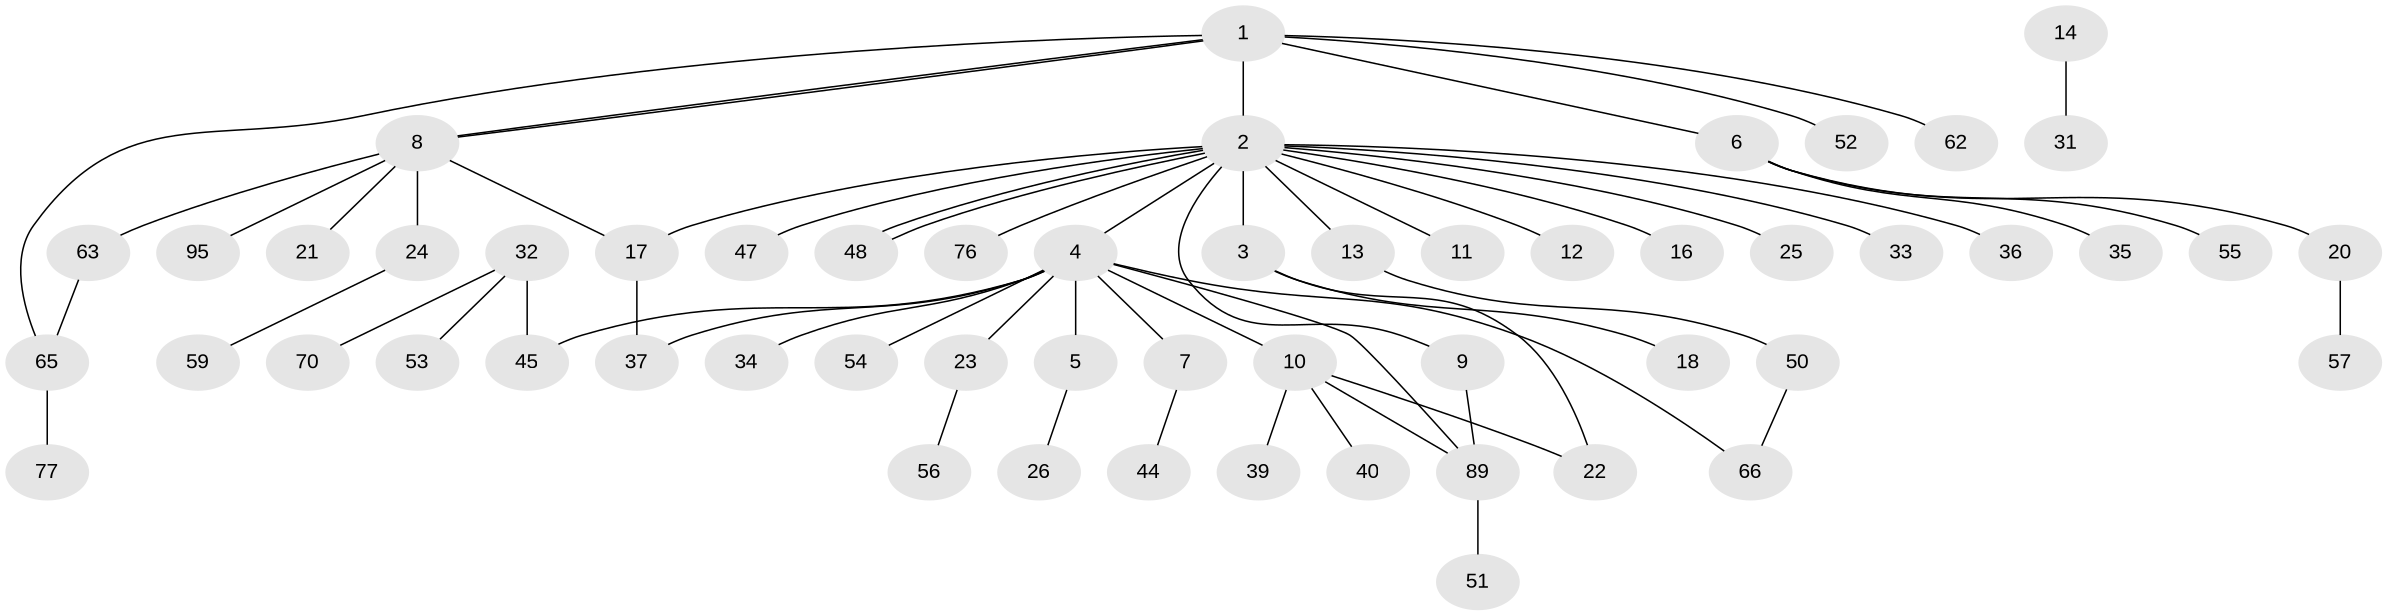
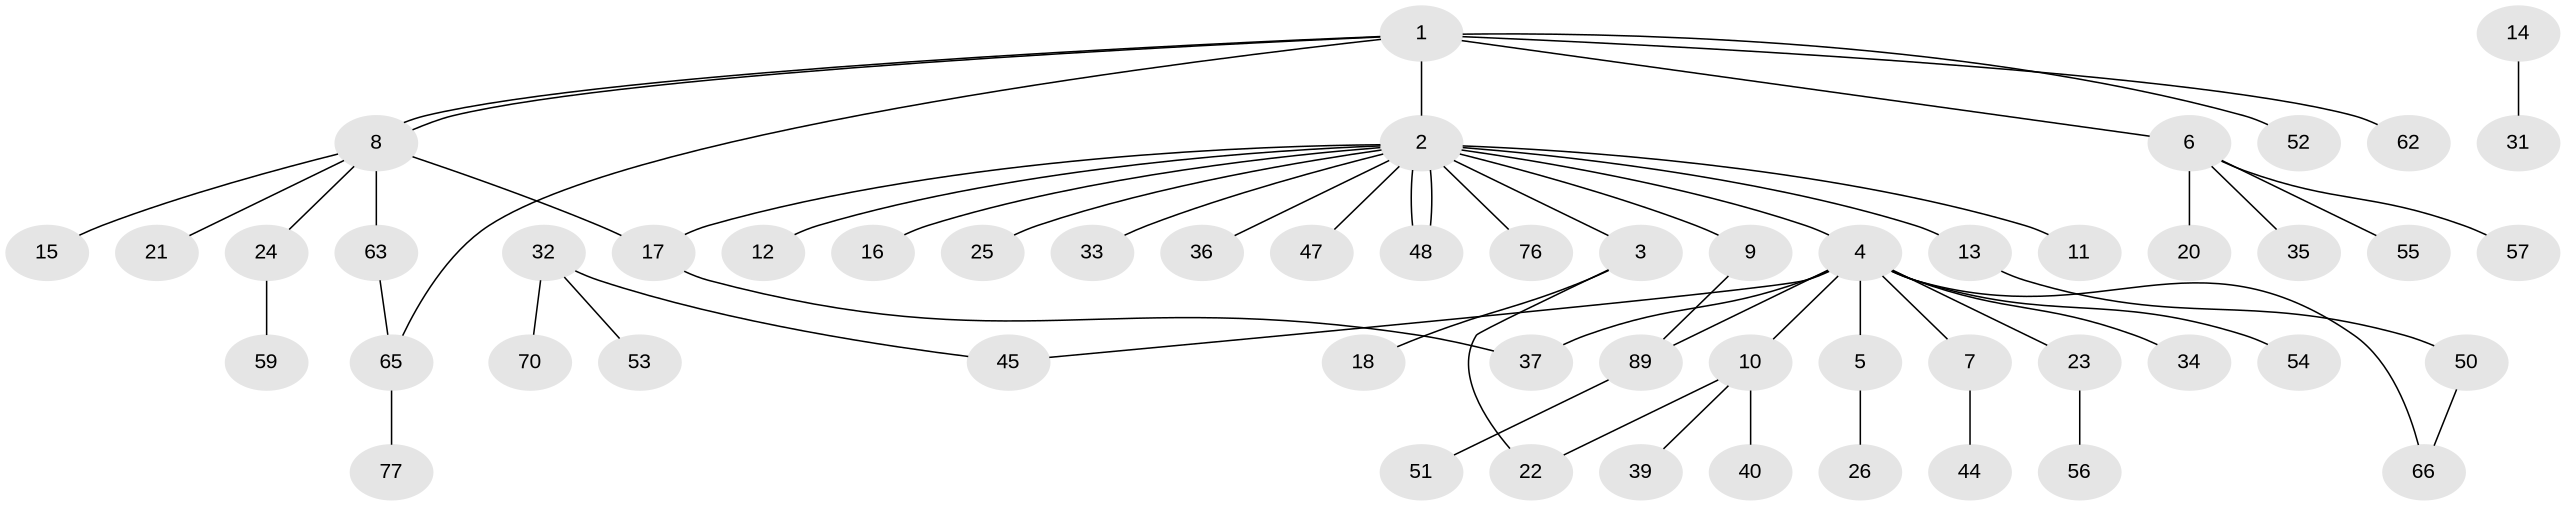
(198, 253) -> (47, 253)
(2340, 308) -> (2354, 198)
(1386, 417) -> none
